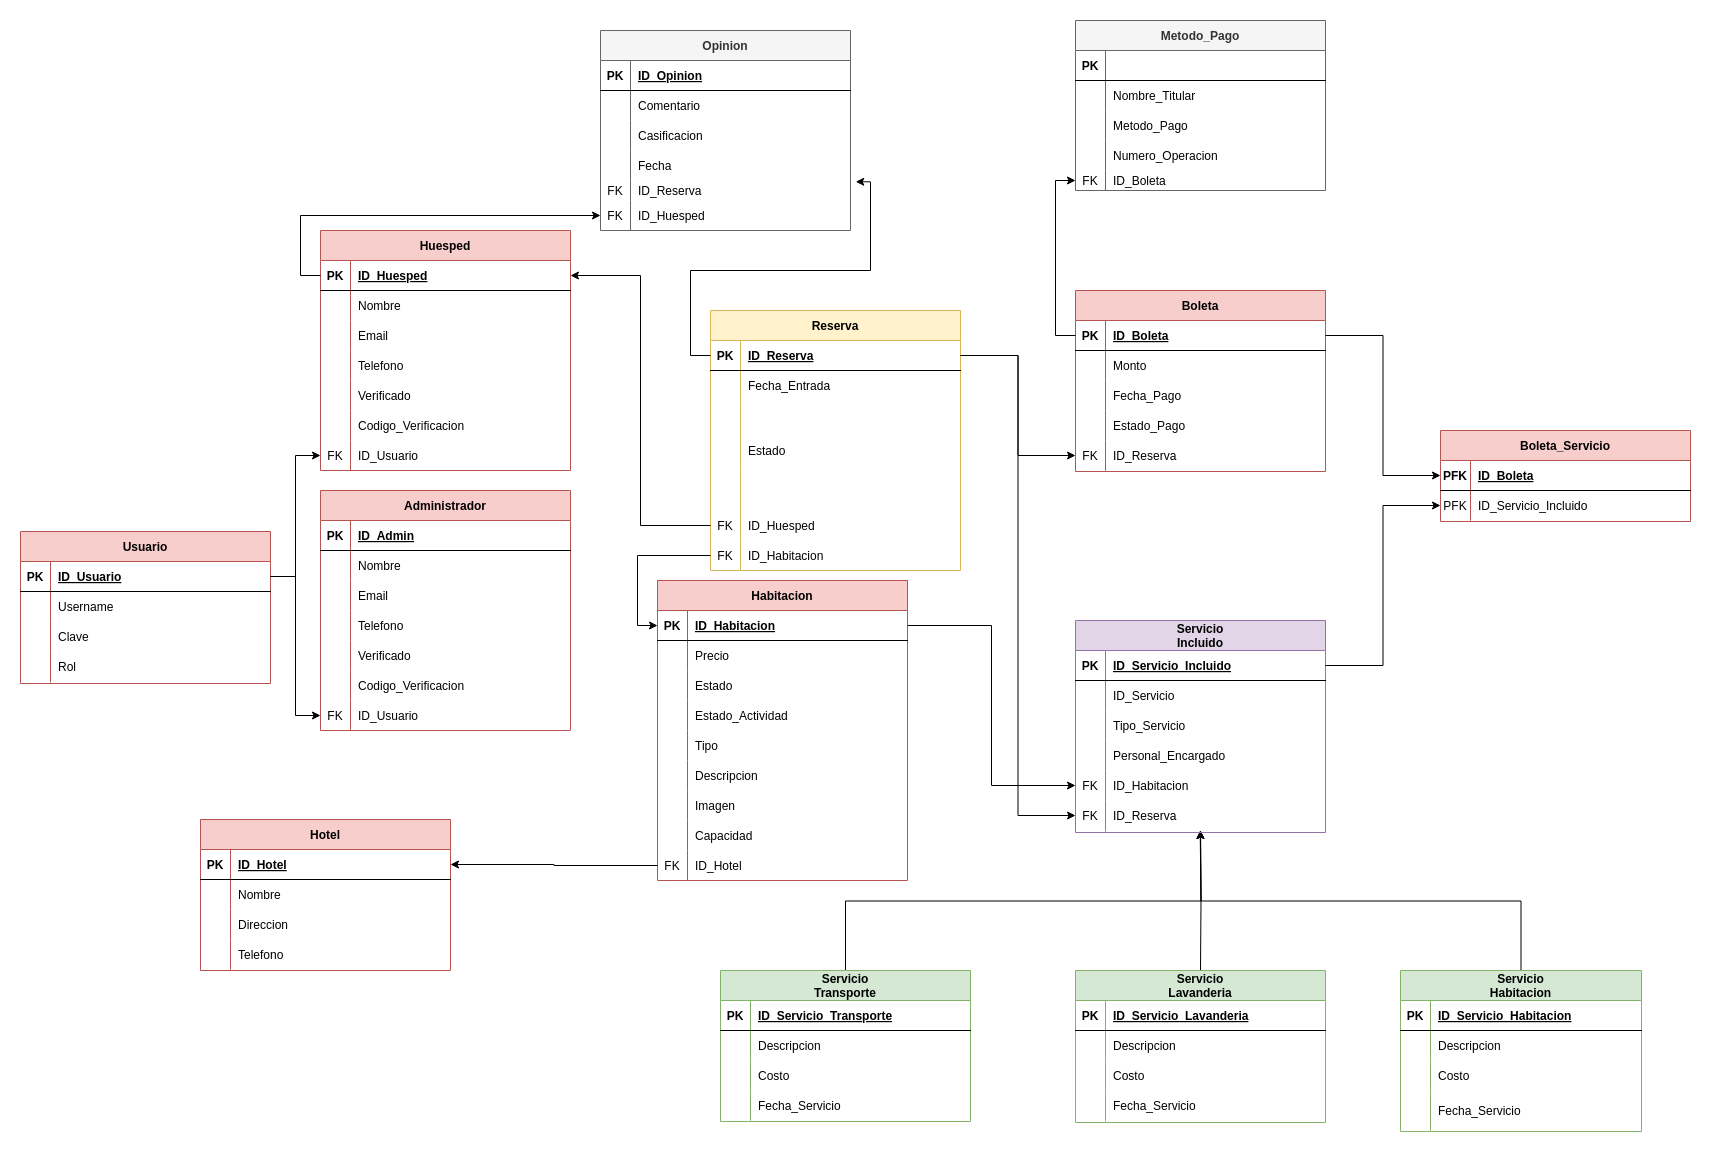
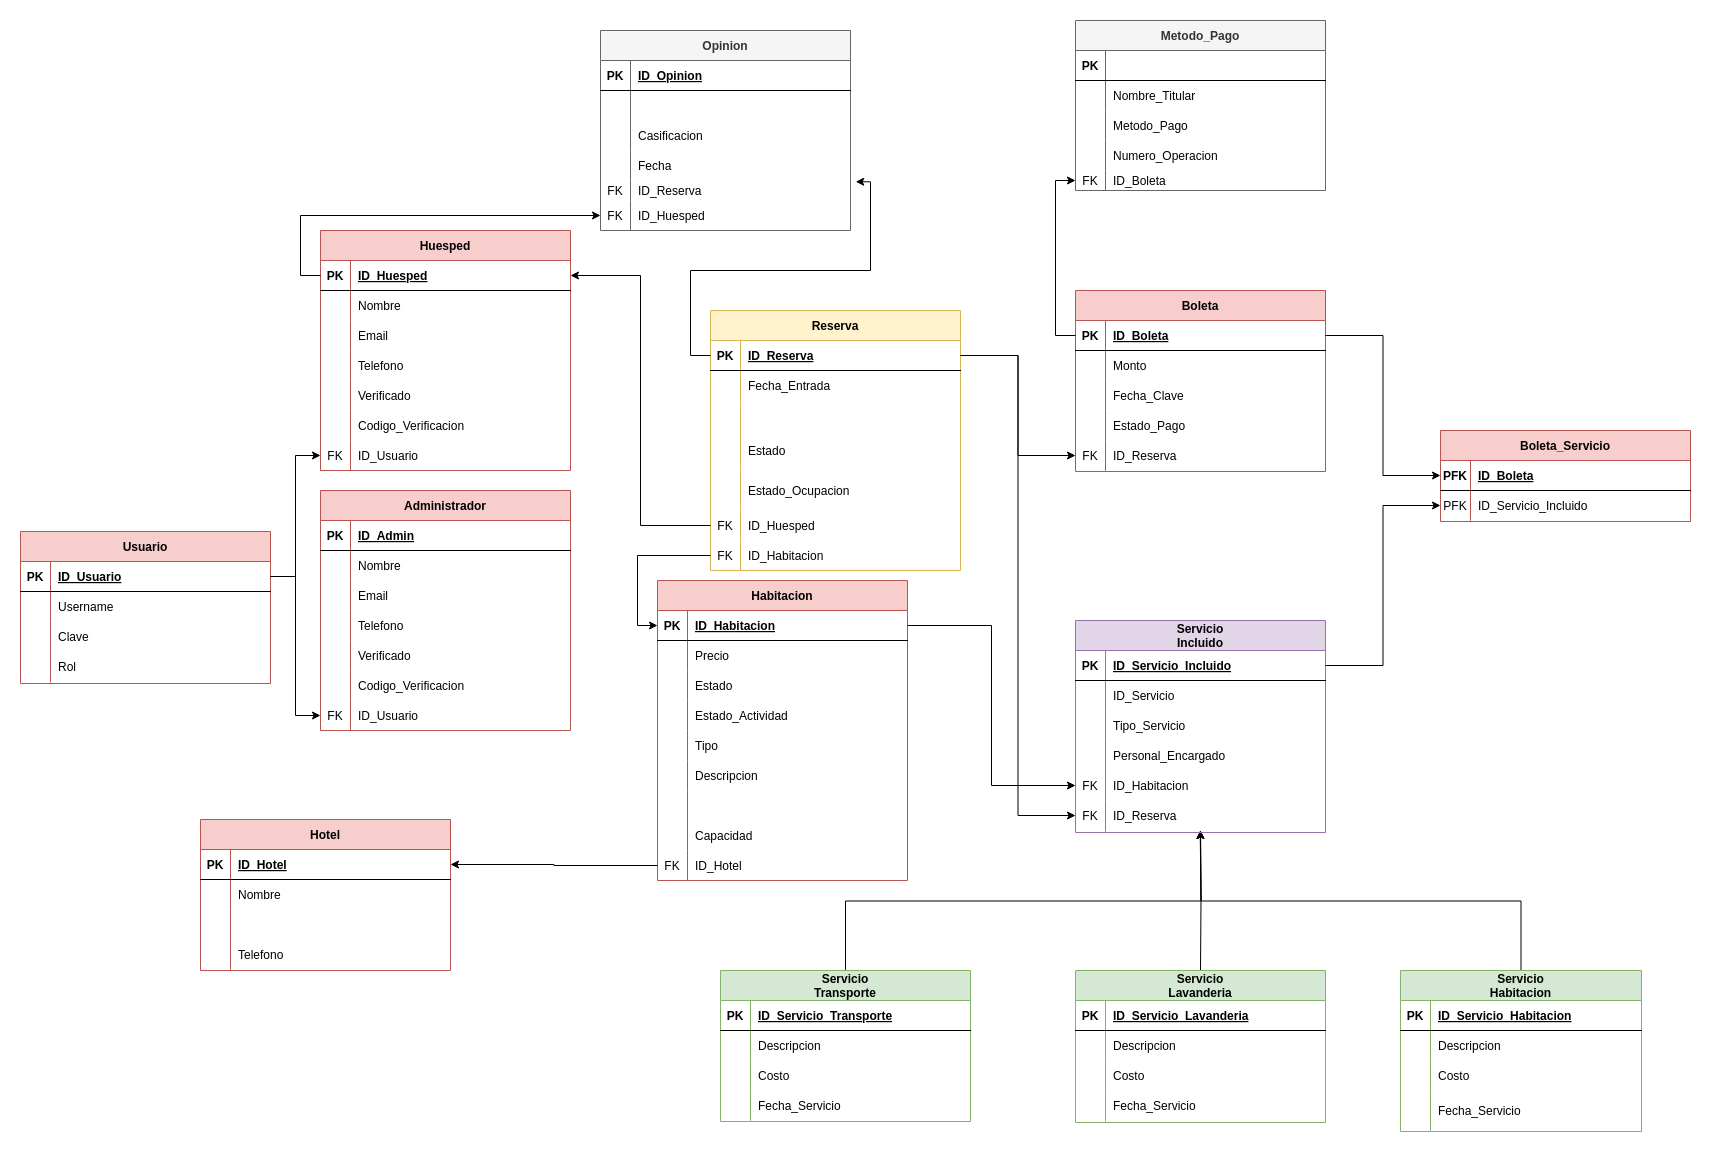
(741, 106) -> none
(1147, 396) -> (1148, 396)
none -> (851, 491)
(798, 806) -> none
(341, 925) -> none
